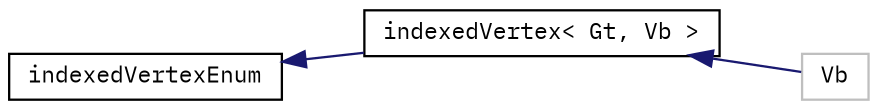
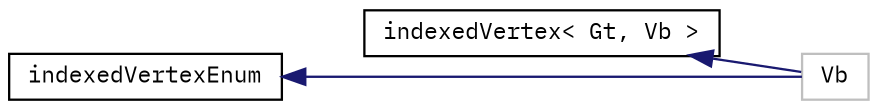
(335, 56) -> (554, 77)
